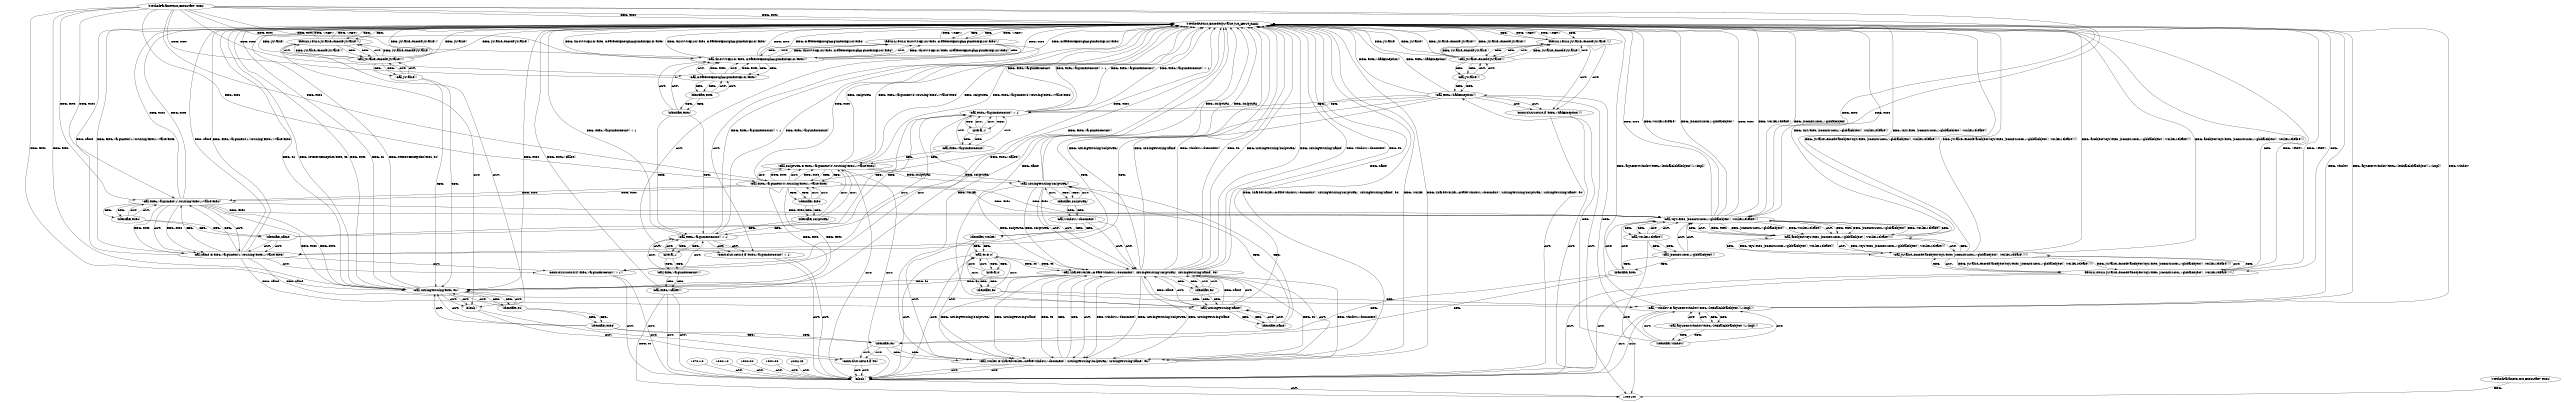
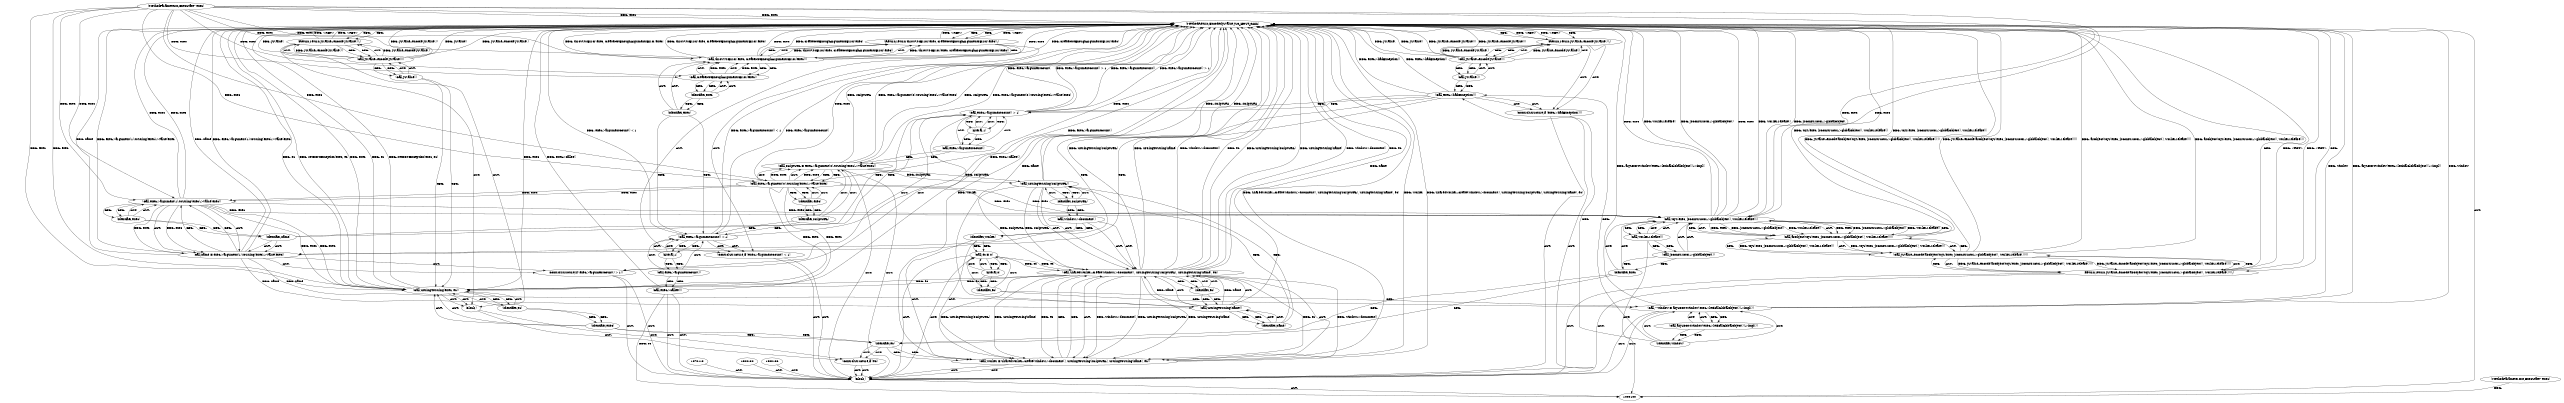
(1598, 199) -> (2461, 32)
(722, 362) -> none
(797, 362) -> none
